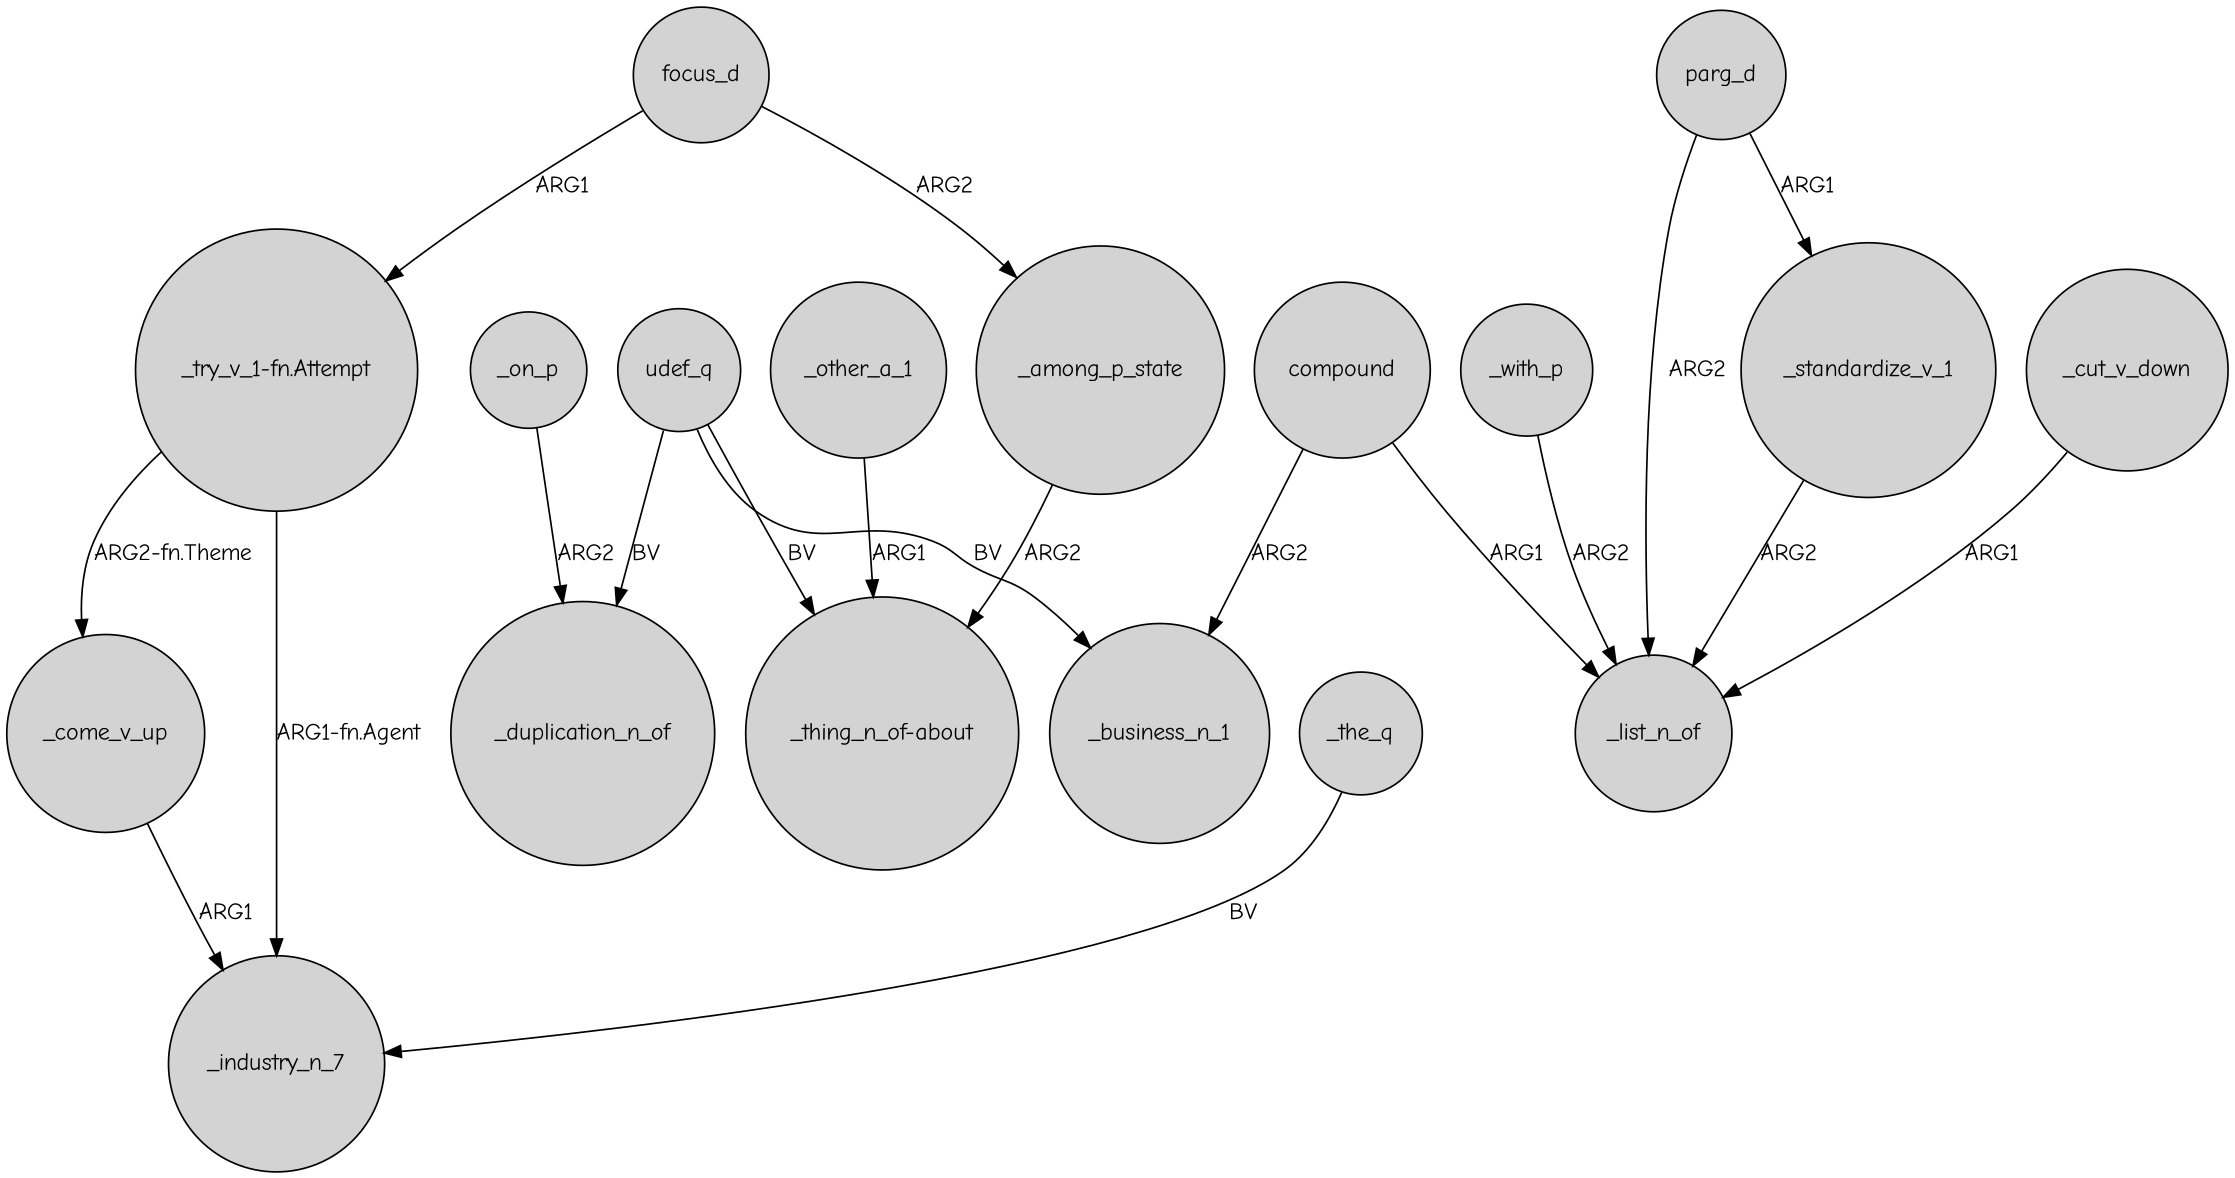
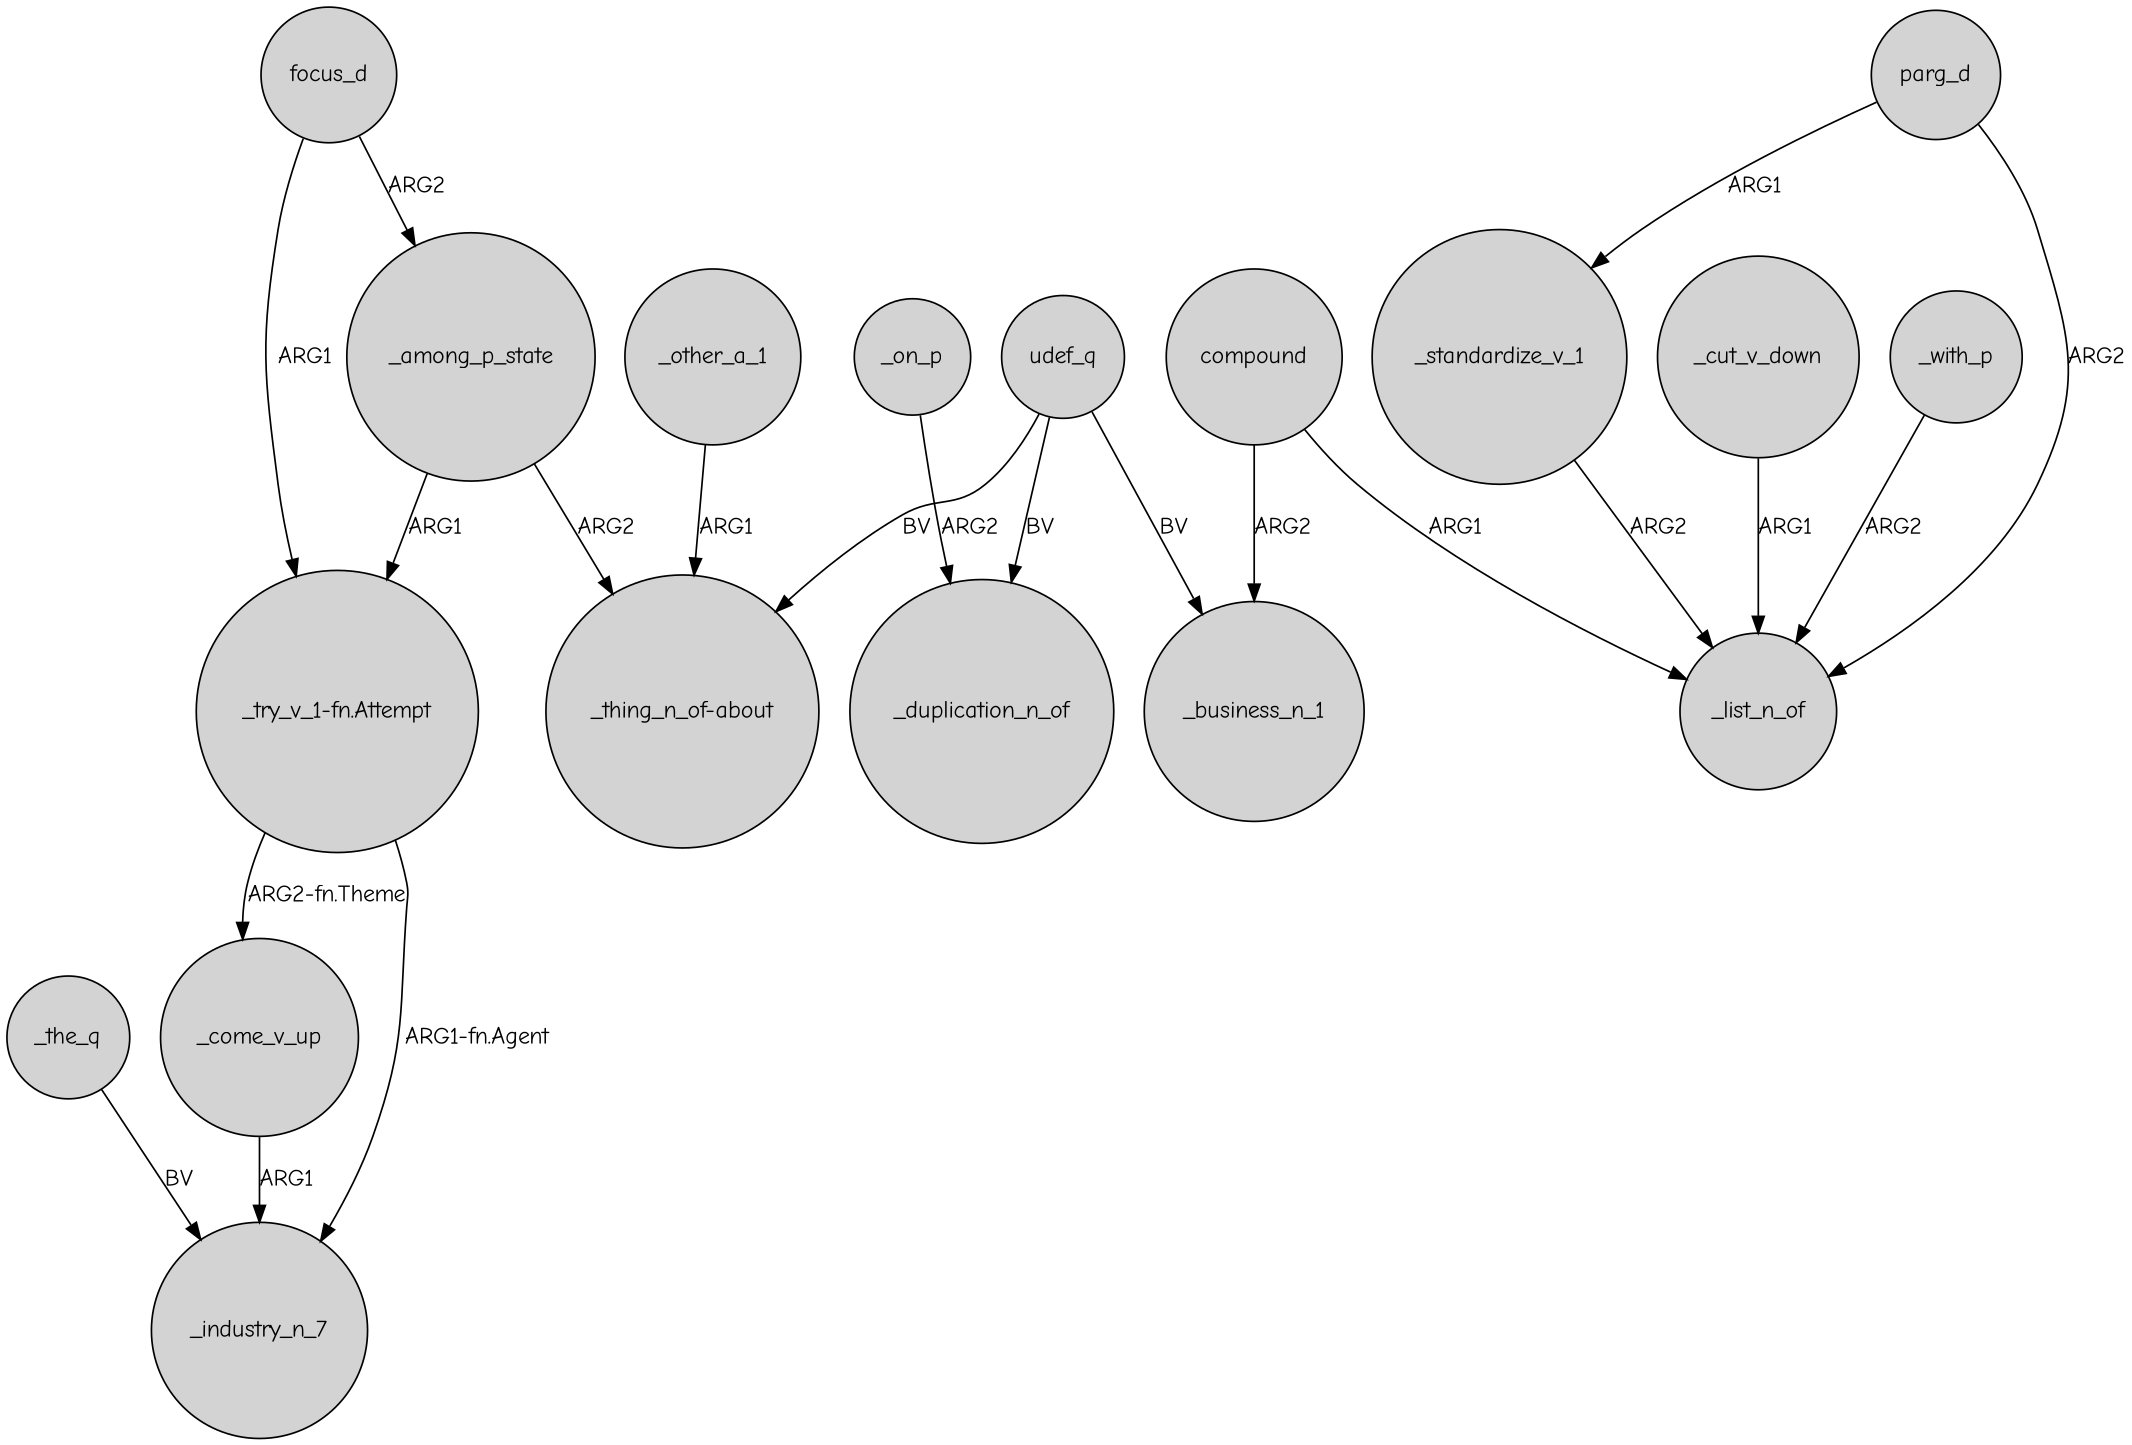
none -> (410, 518)
